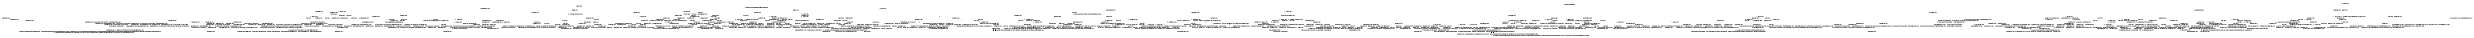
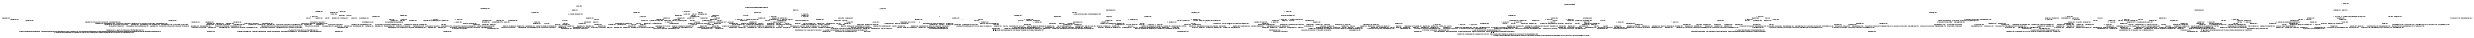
(1155, 15) -> (1132, 17)
none -> (526, 22)
none -> (2119, 24)
none -> (514, 29)
